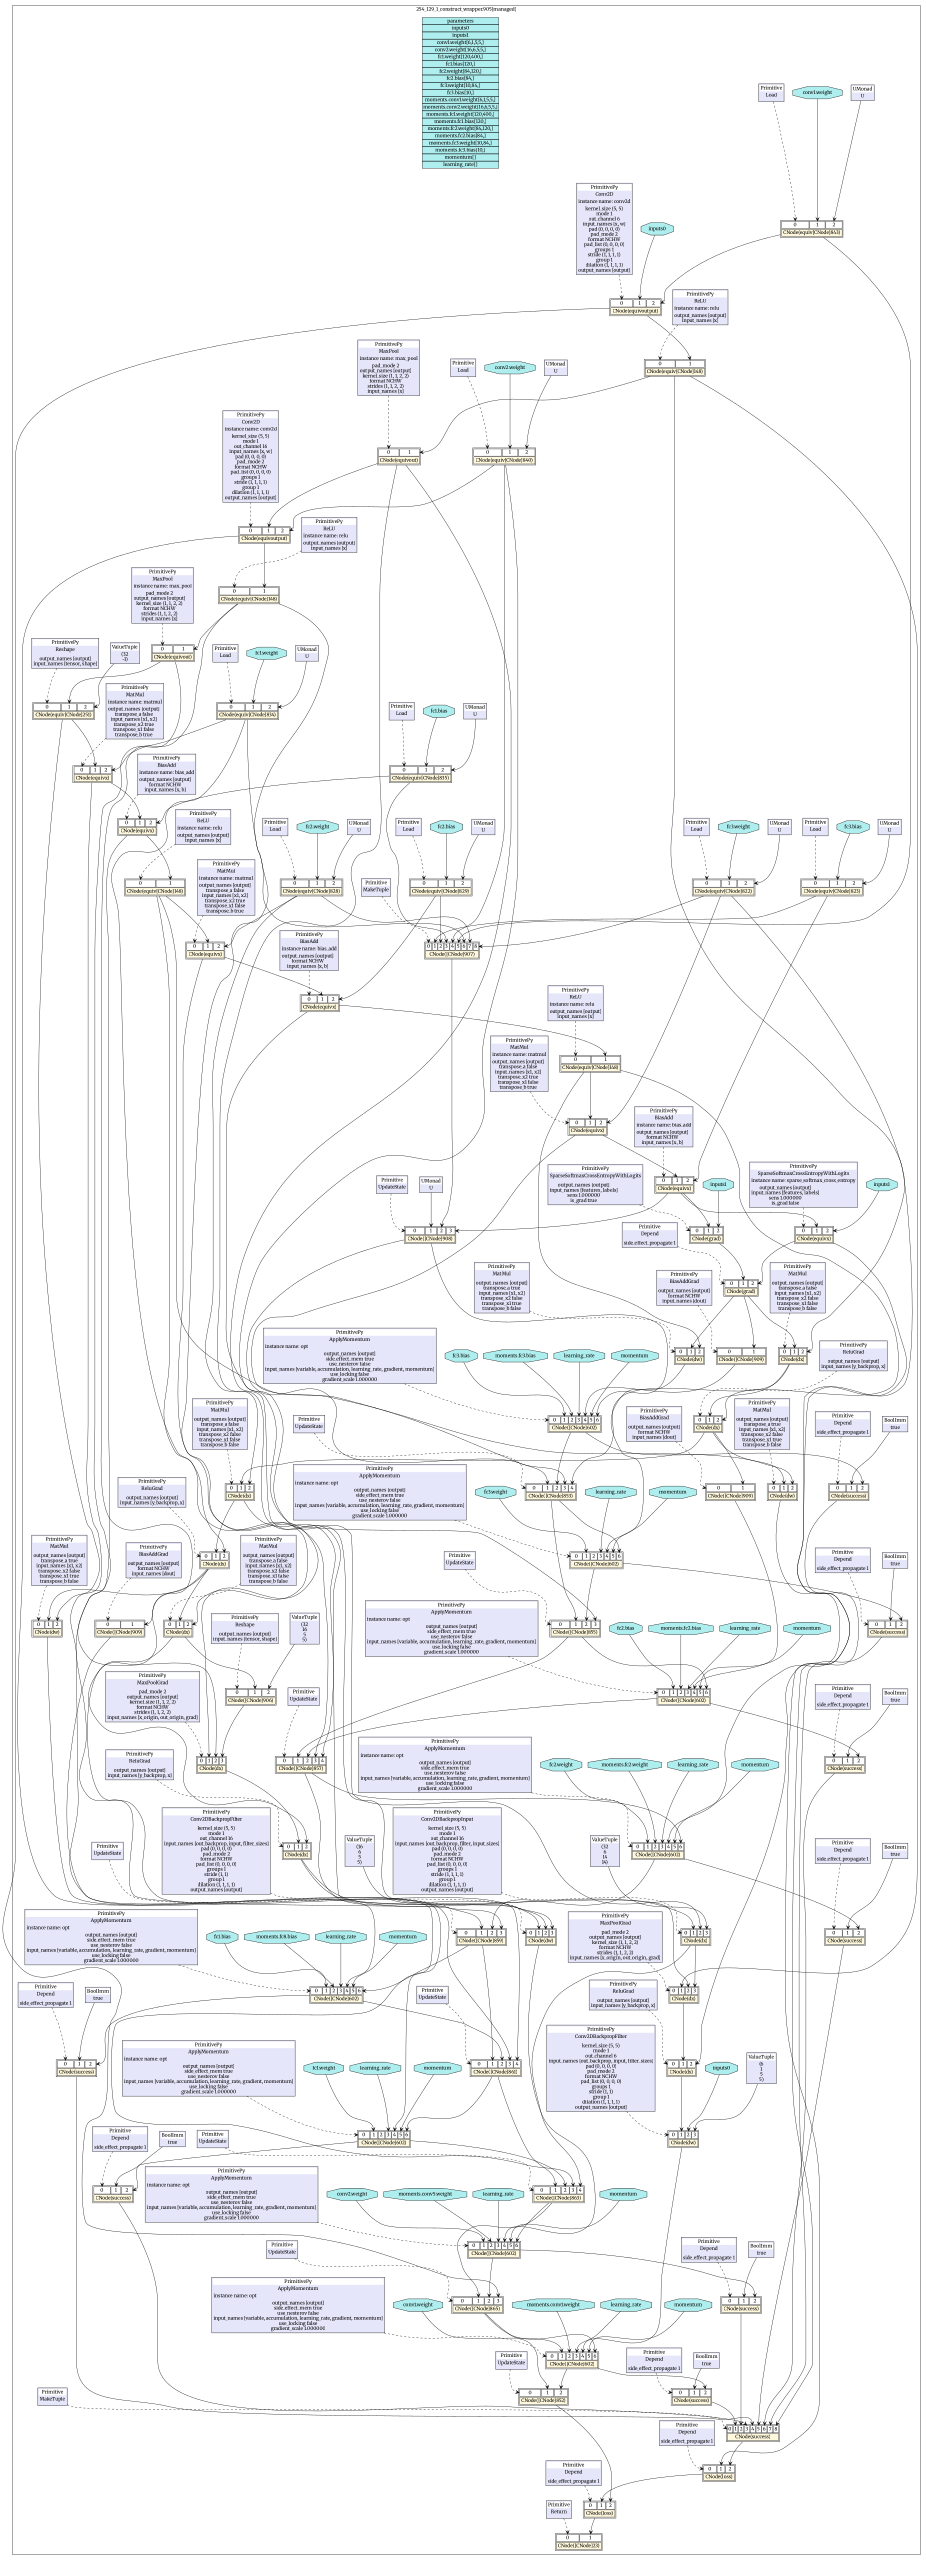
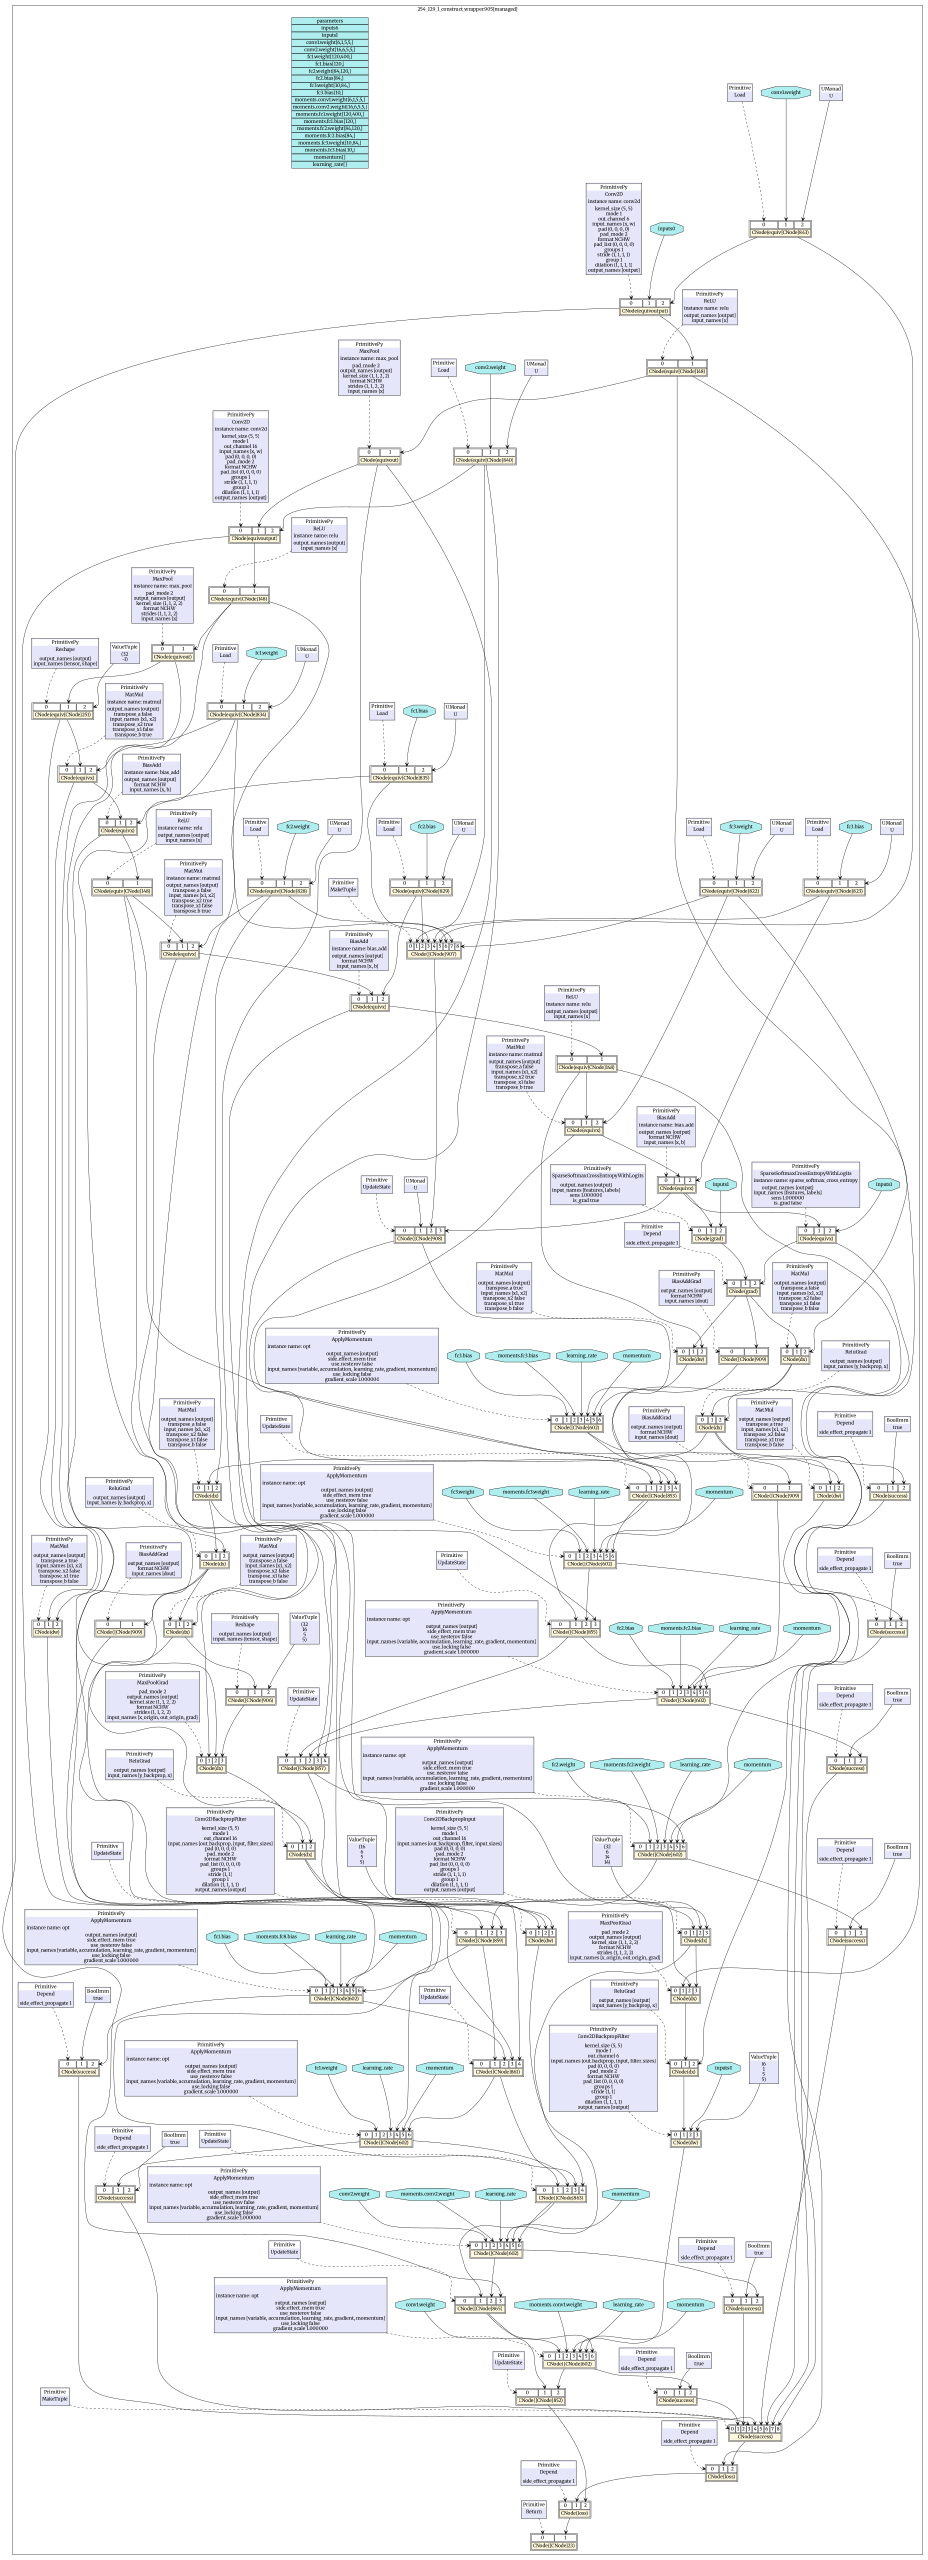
(460, 28) -> (330, 28)
none -> (526, 1492)
(425, 2194) -> (428, 2194)
